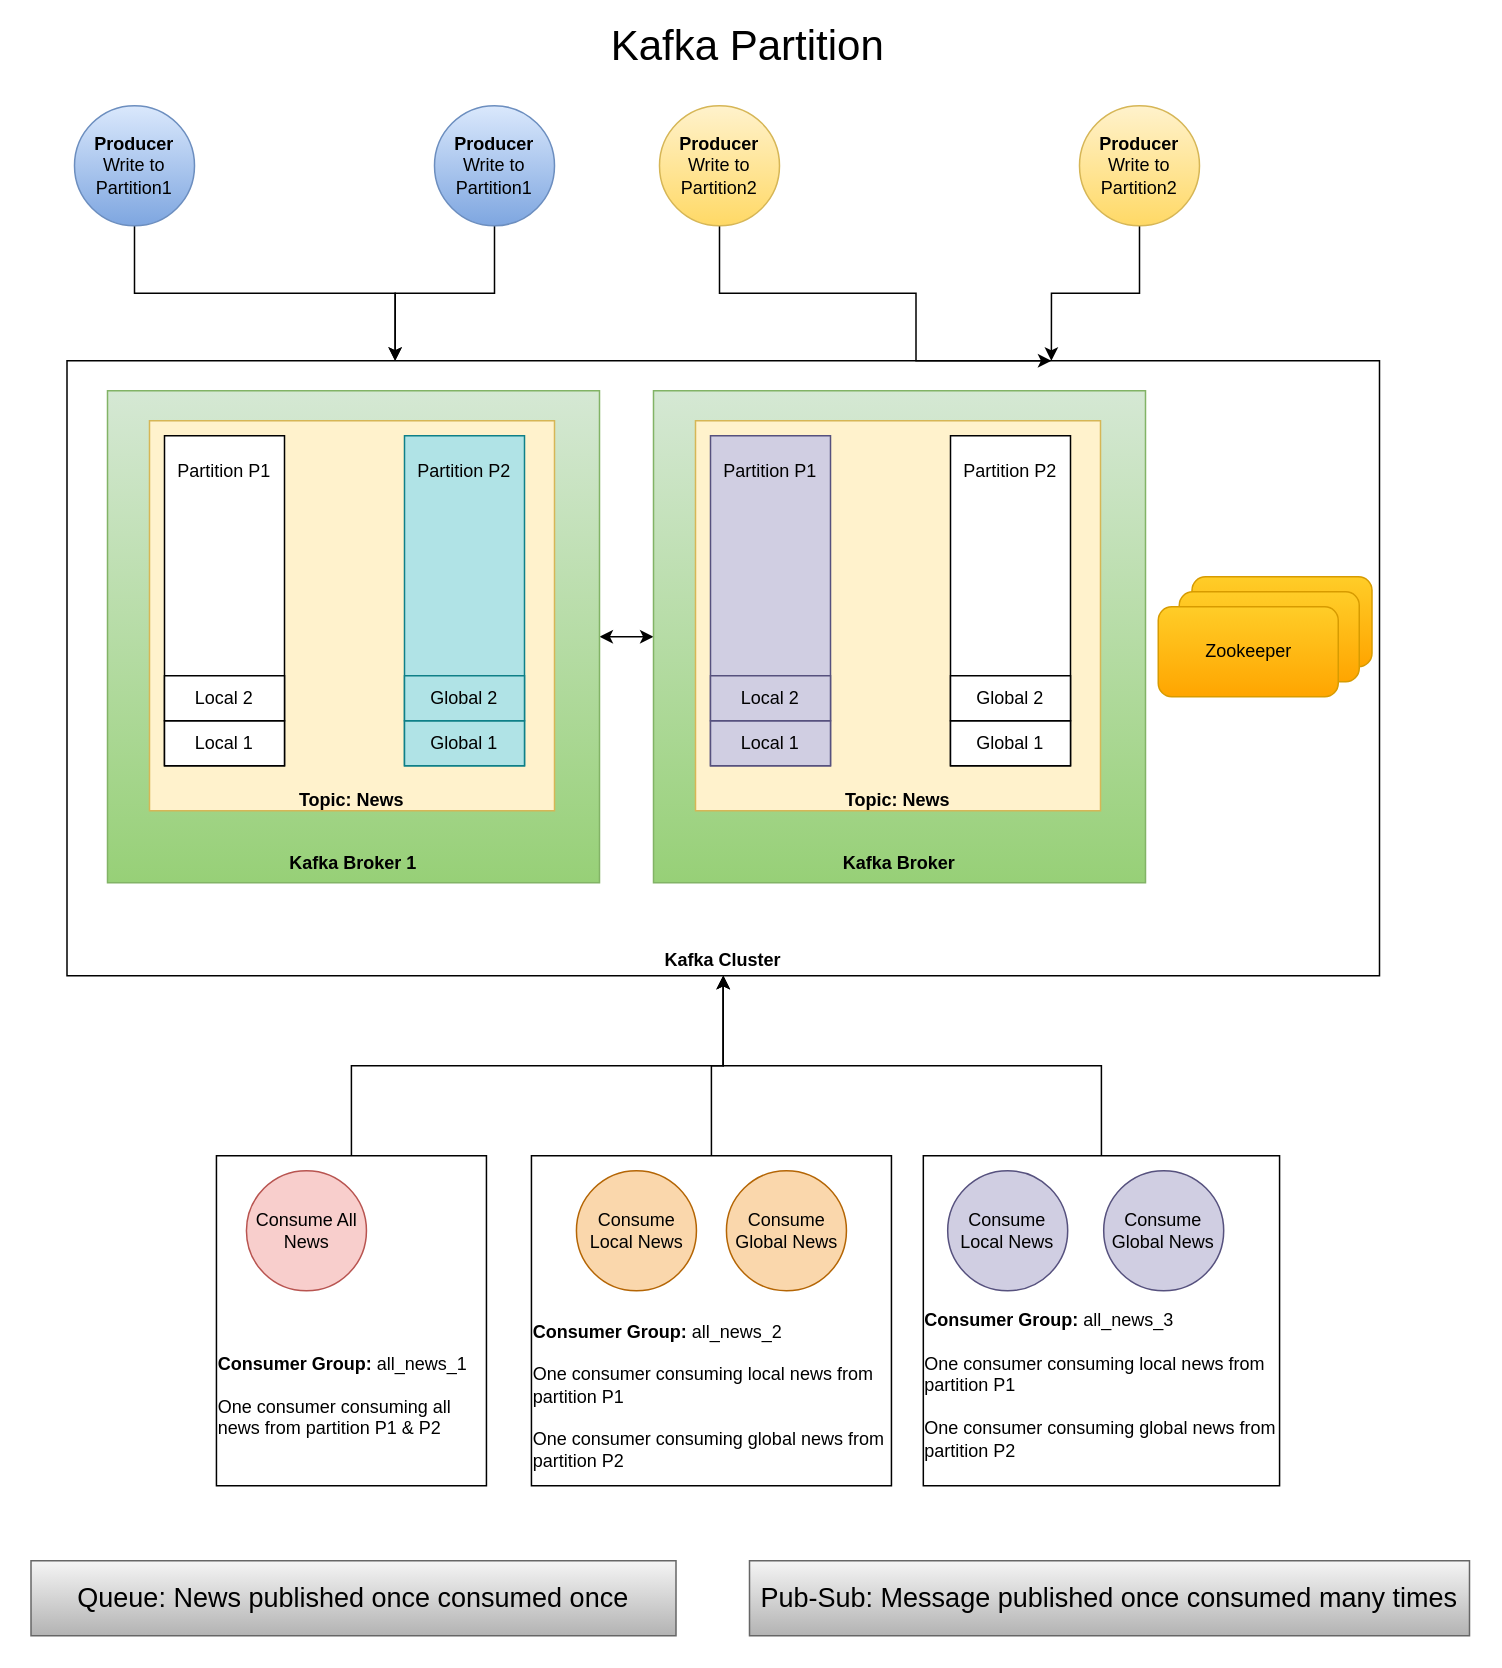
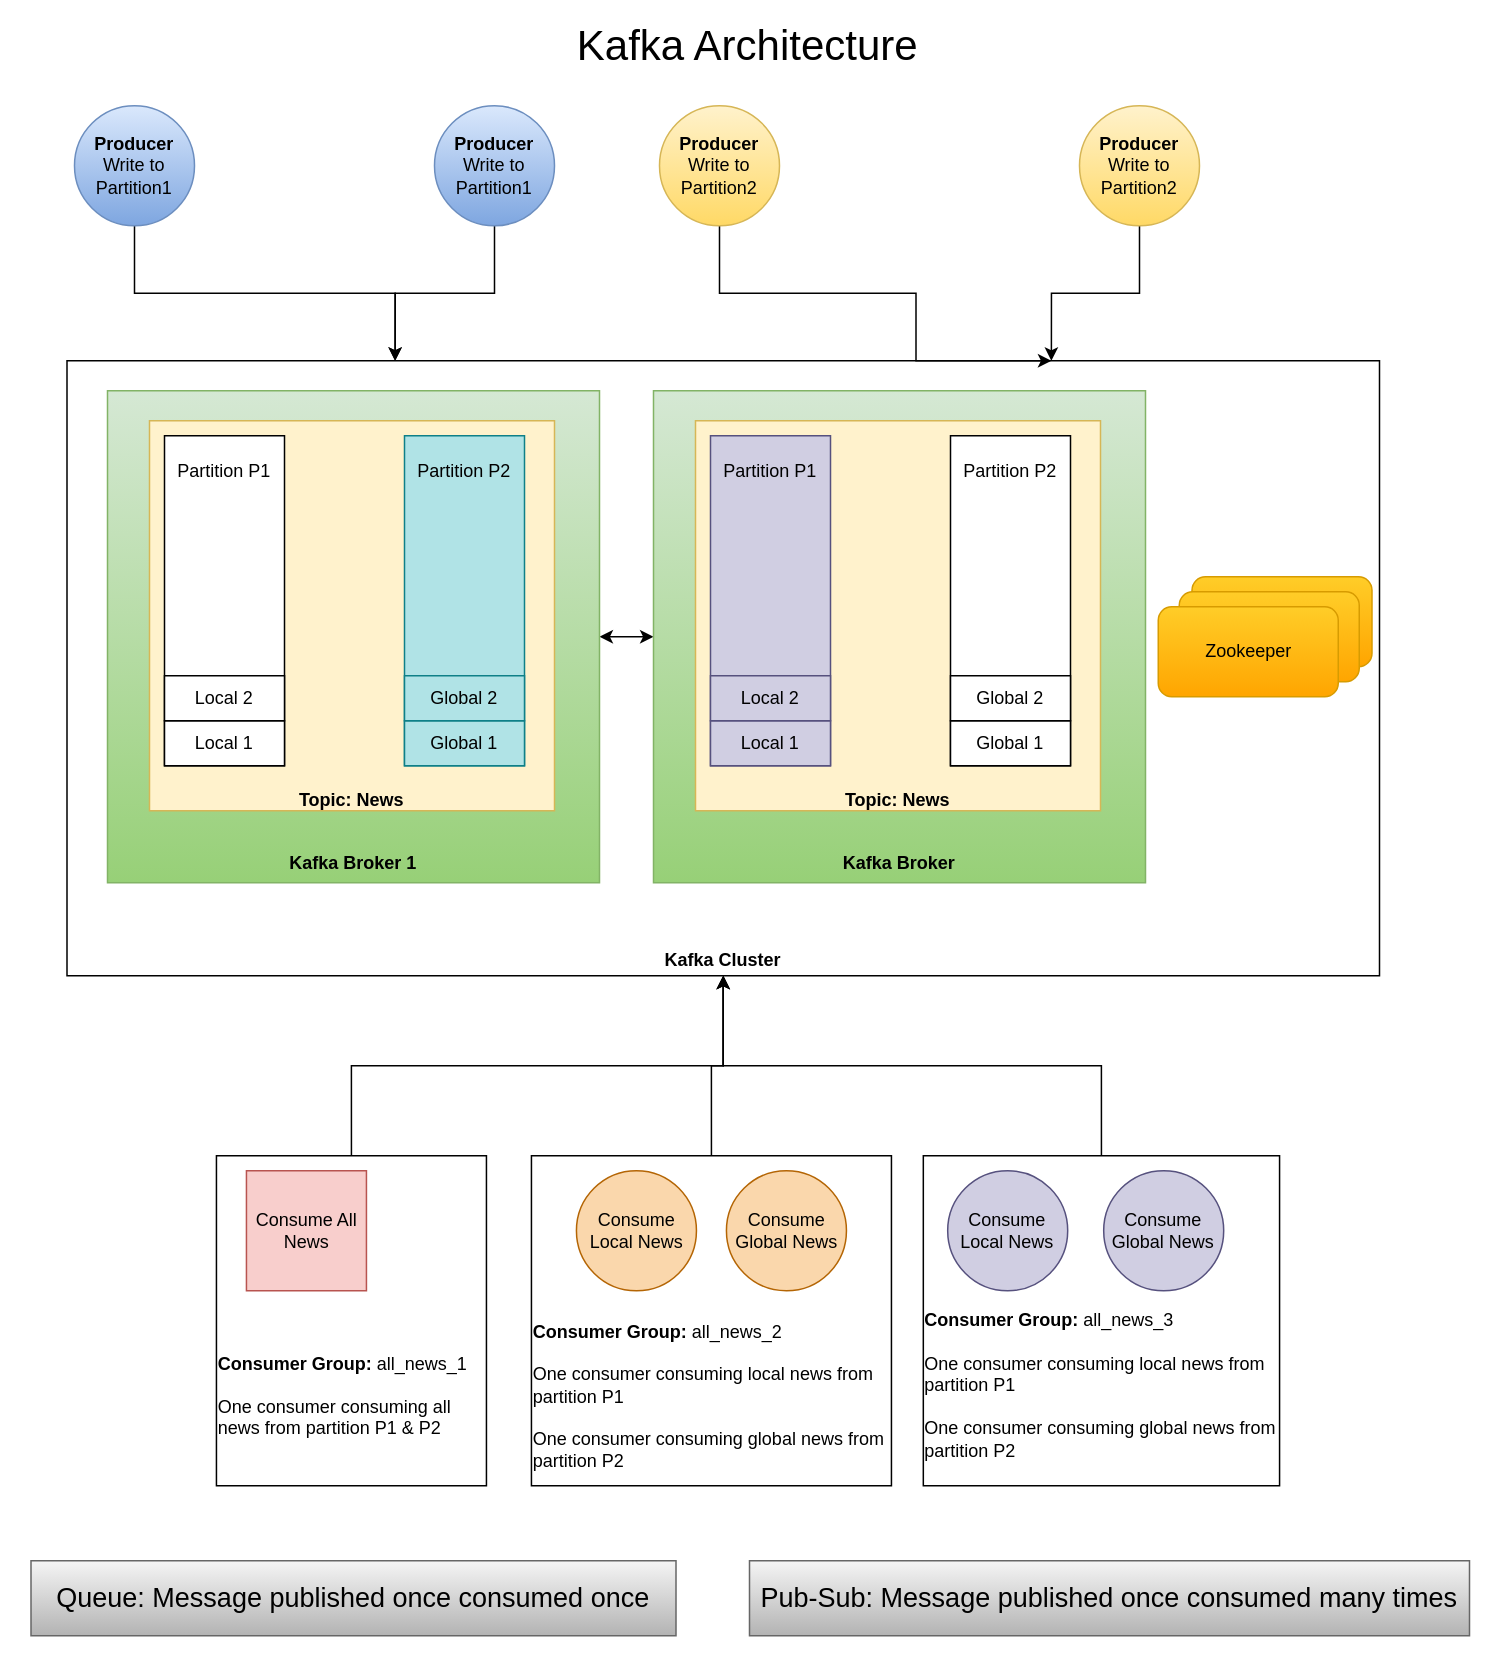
(748, 46) -> (748, 46)
(306, 1231) -> (306, 1231)
(353, 1598) -> (353, 1598)
